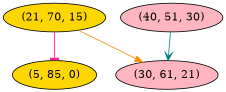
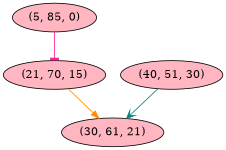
(54, 18) -> (54, 75)
(54, 44) -> (54, 44)
(54, 75) -> (54, 18)
